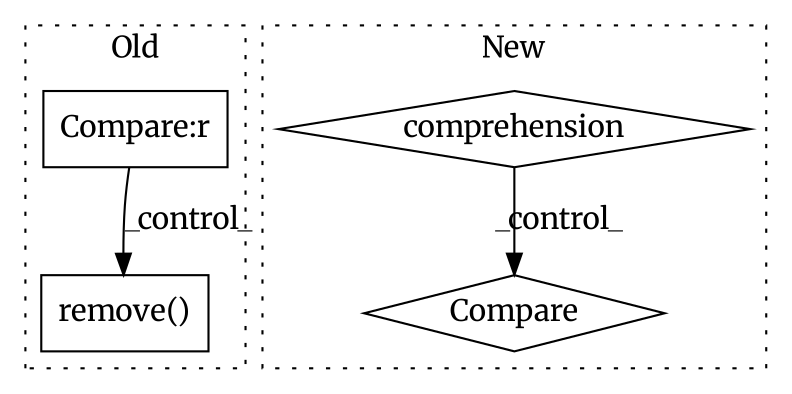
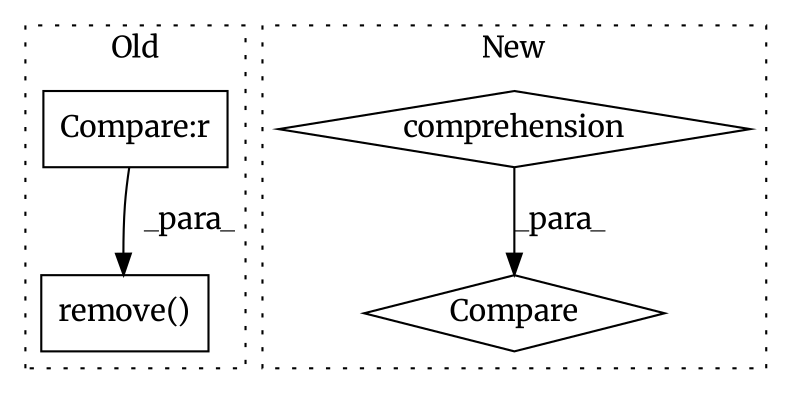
(189, 221) -> (189, 221)
(560, 221) -> (560, 221)
